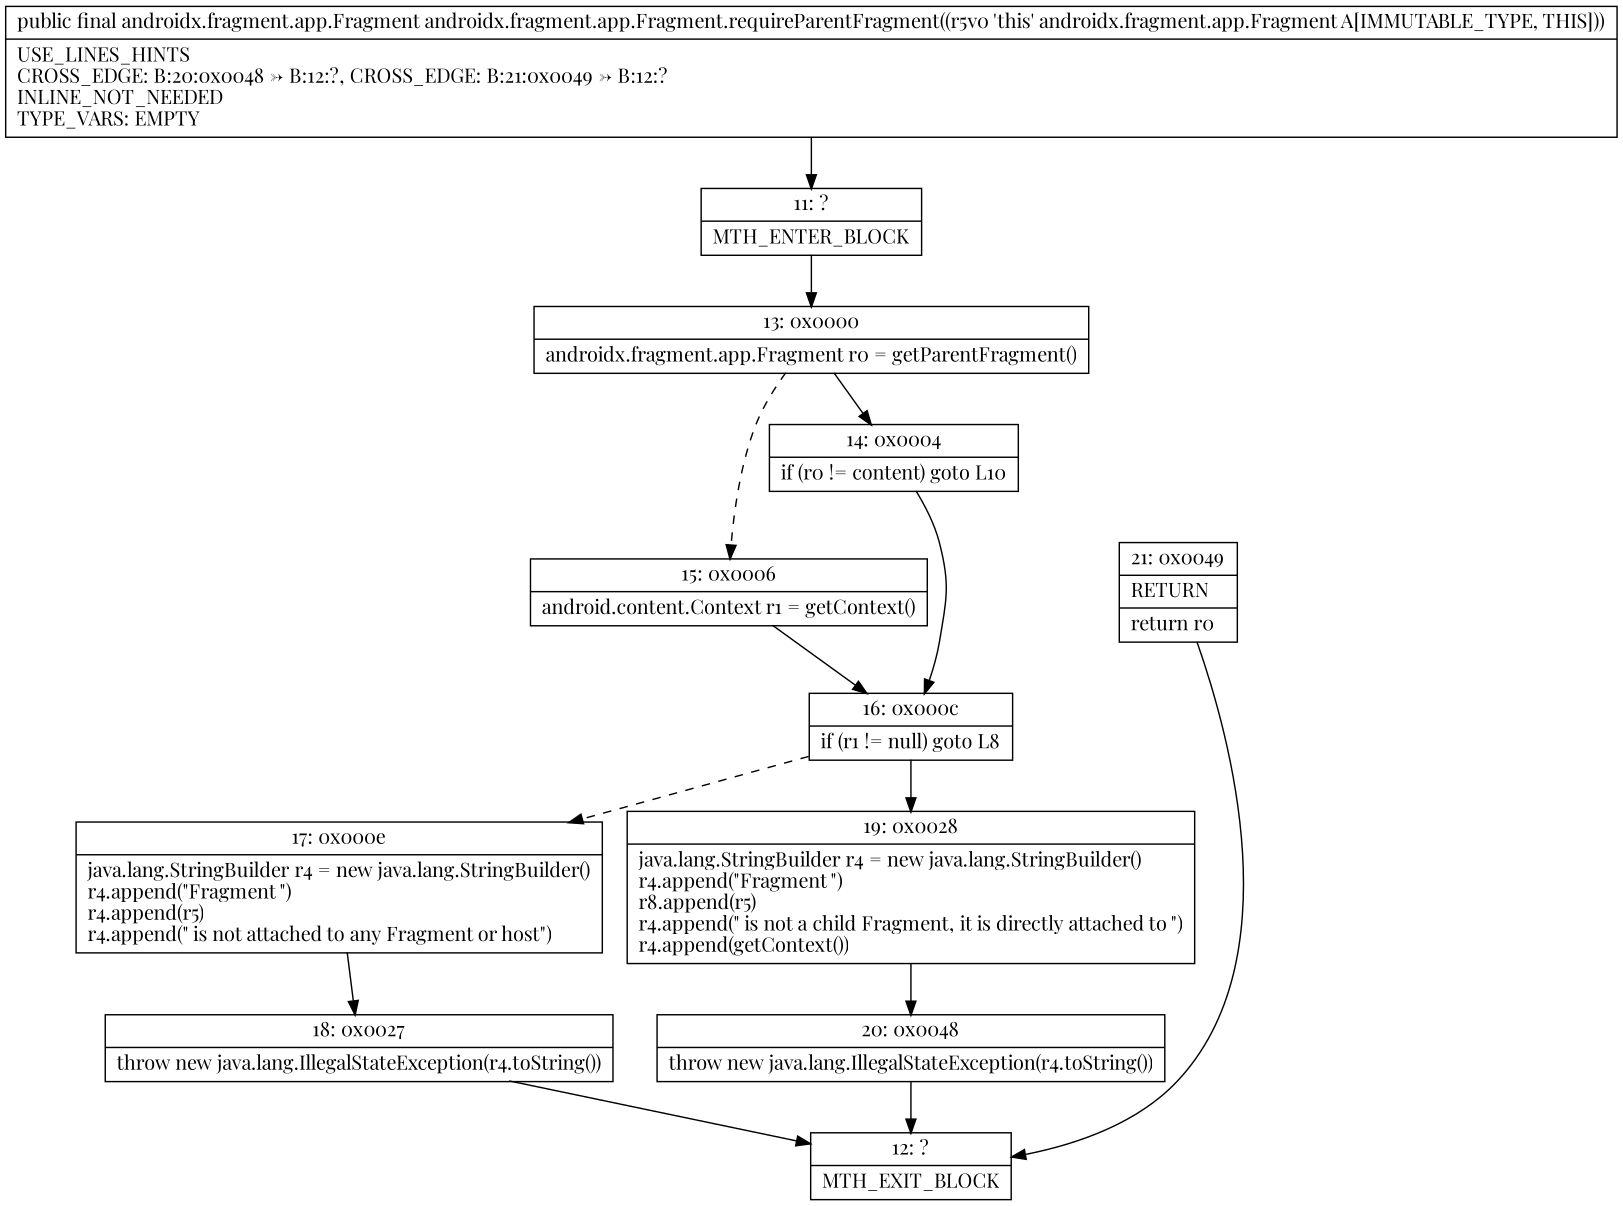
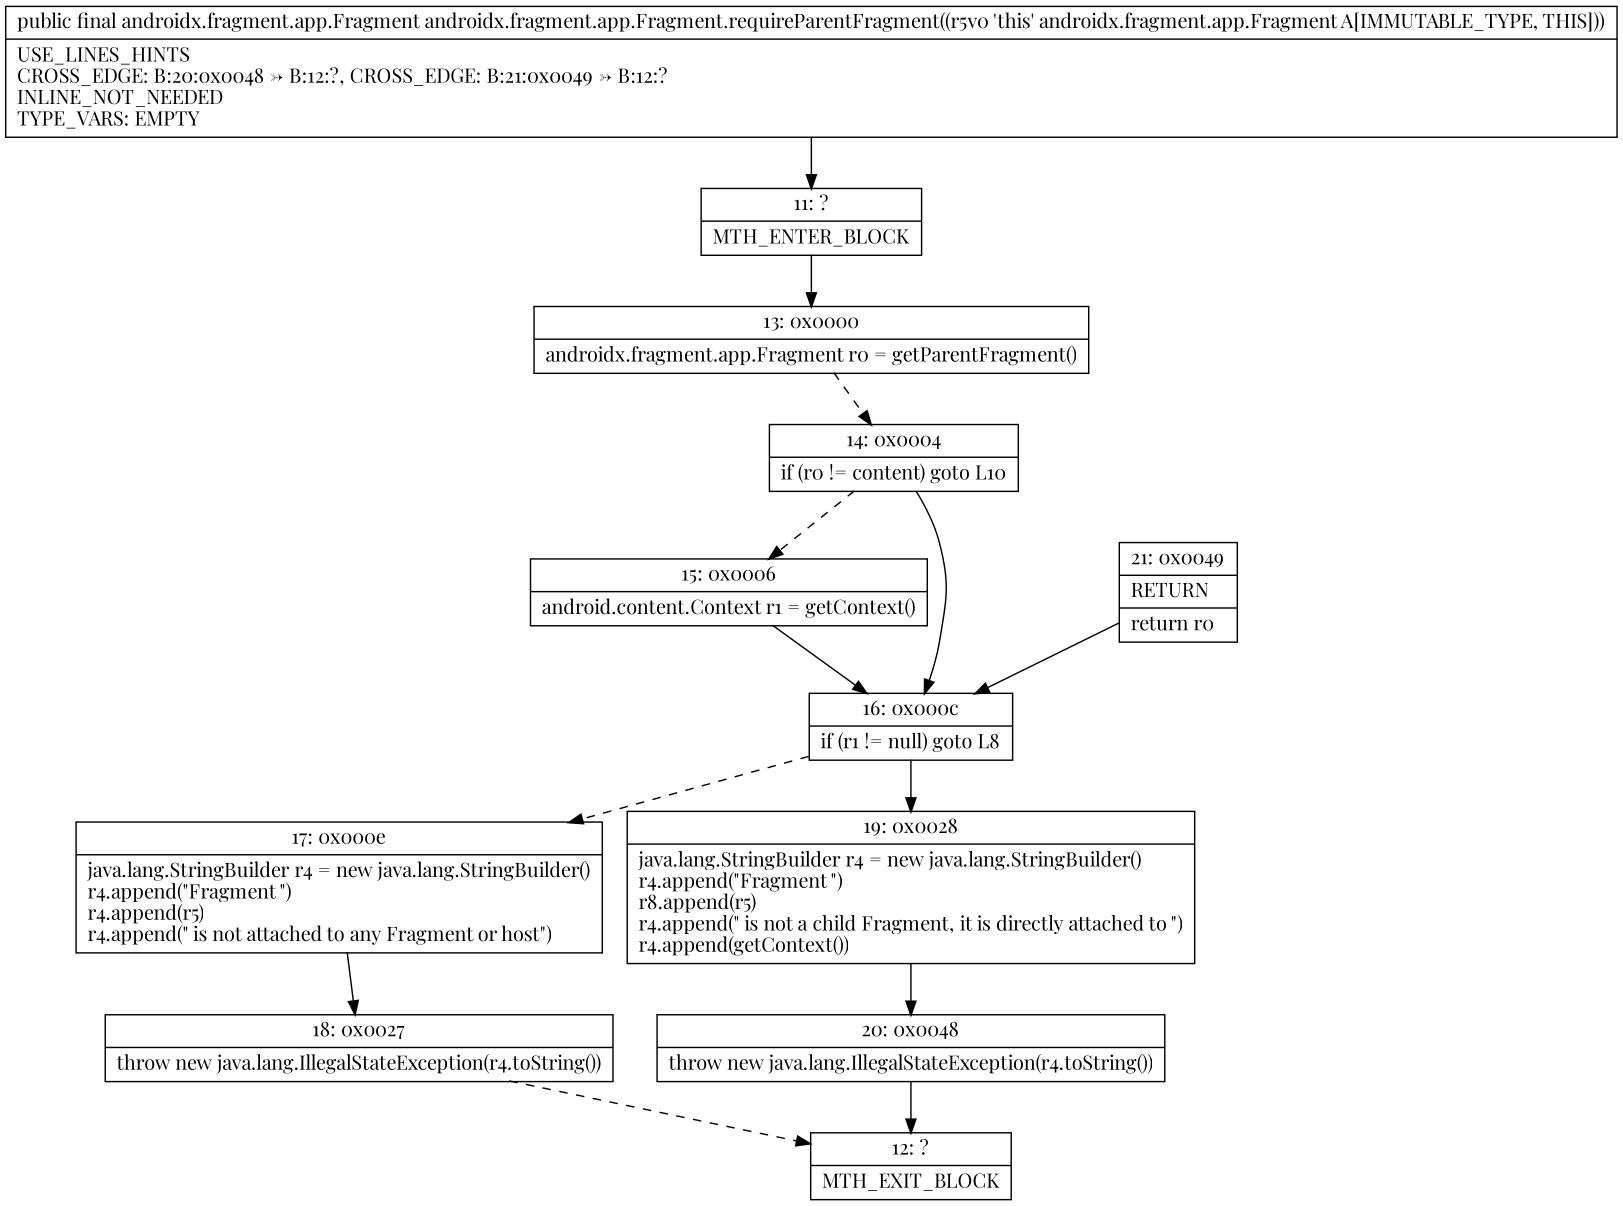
(848, 393) -> (848, 393)
(746, 455) -> (817, 521)
(1237, 951) -> (1053, 655)
(653, 1111) -> (653, 1111)
